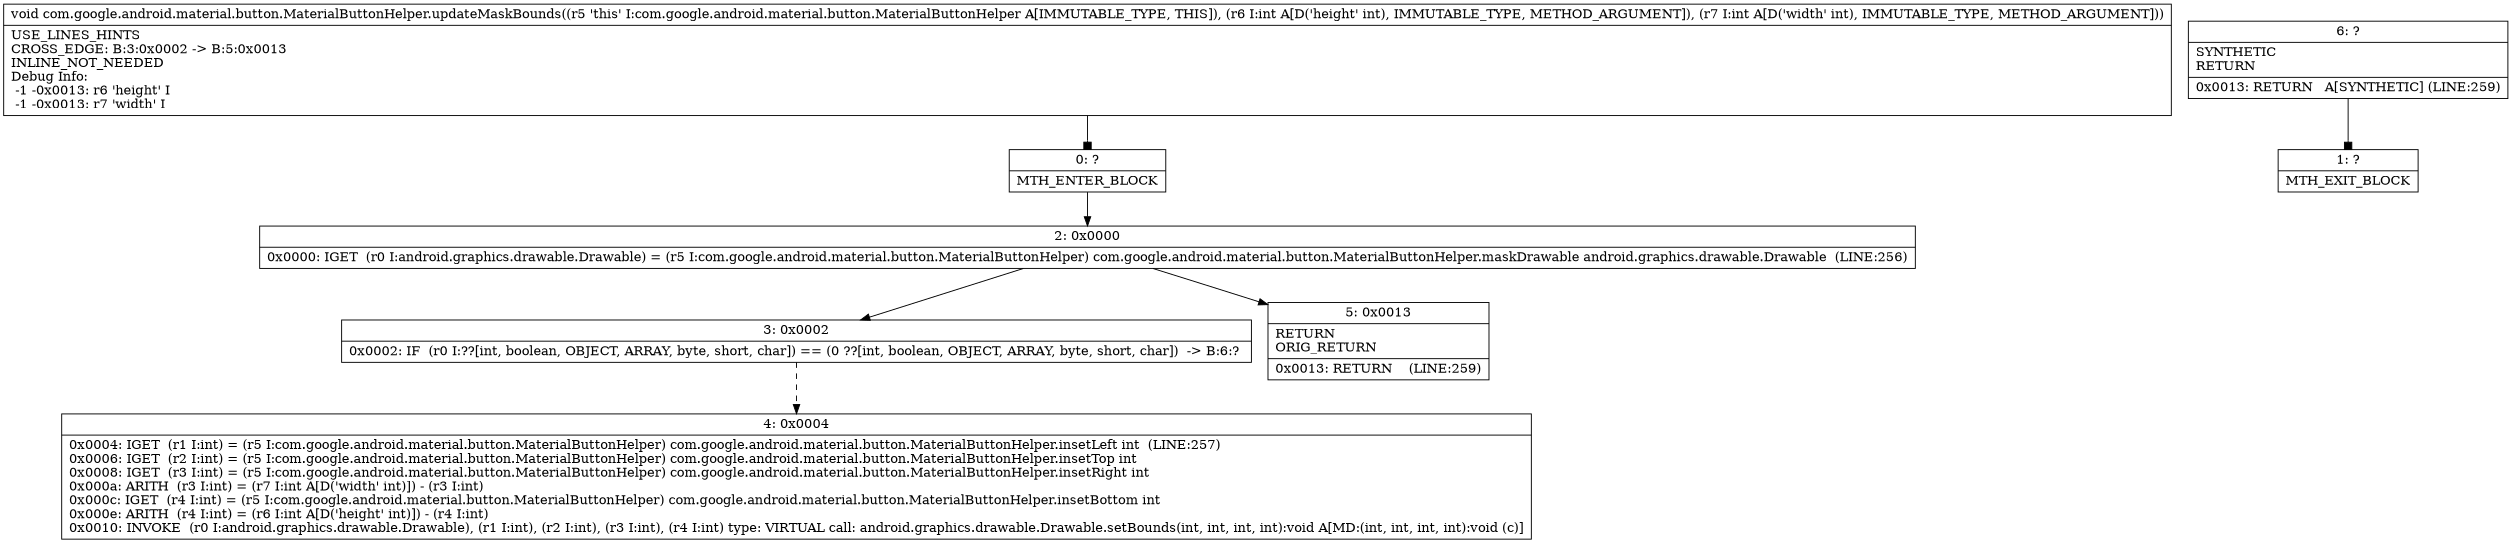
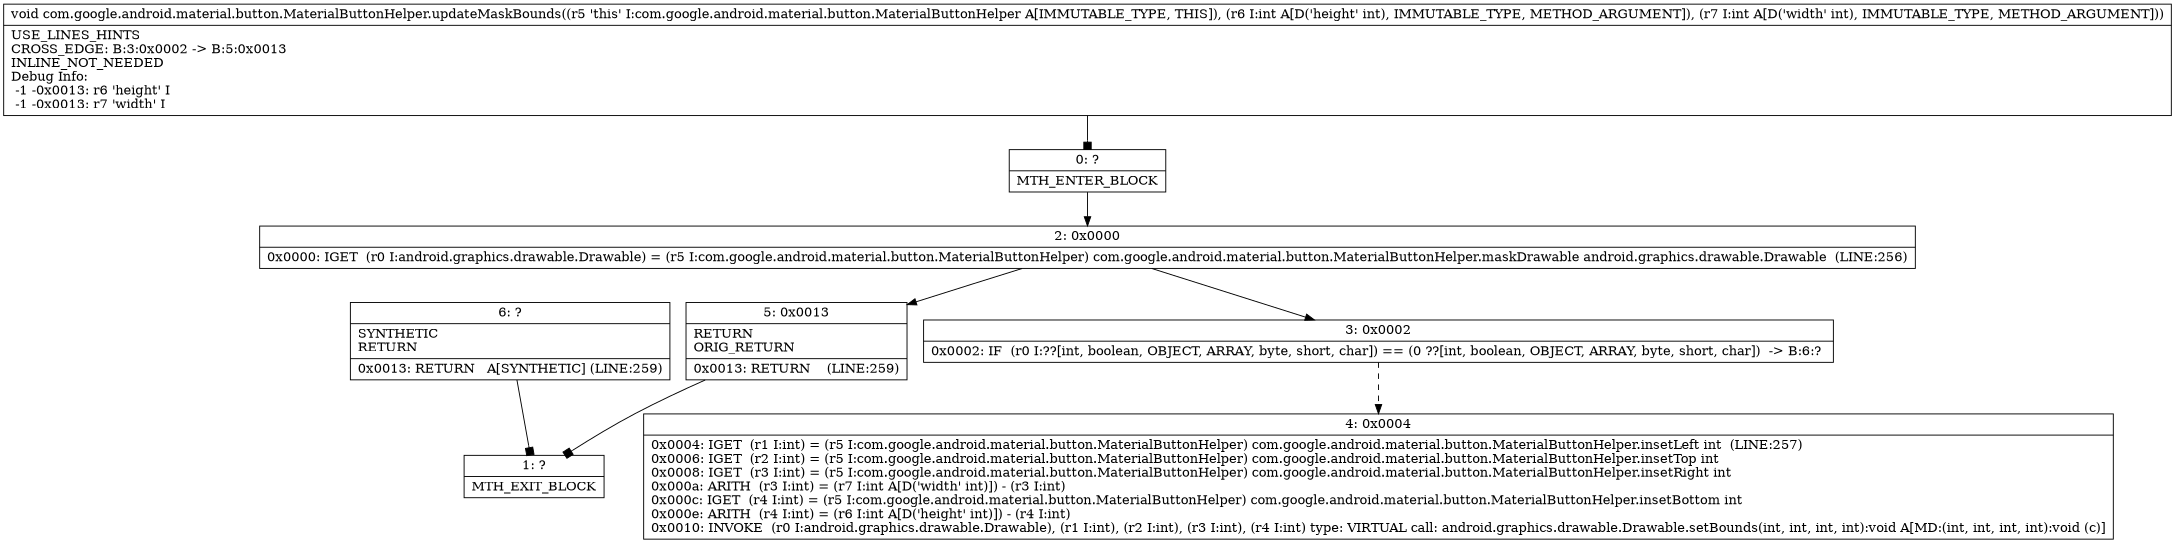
none -> (638, 412)
